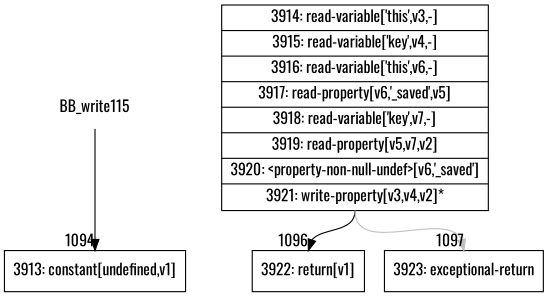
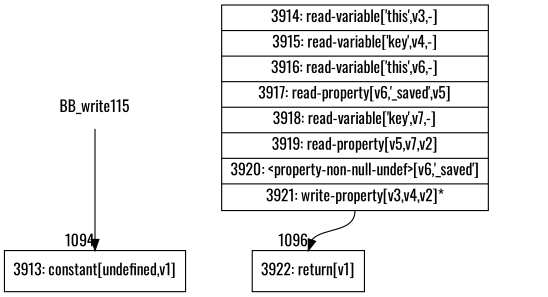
(464, 271) -> none
